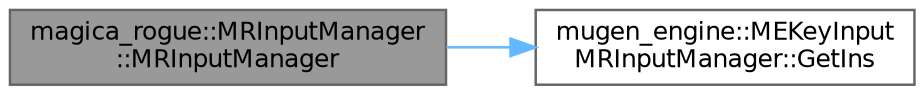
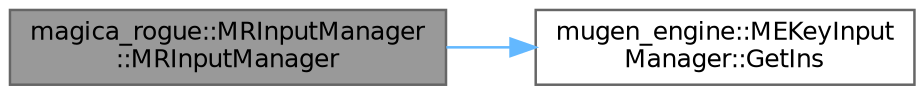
(725, 47) -> (725, 47)
